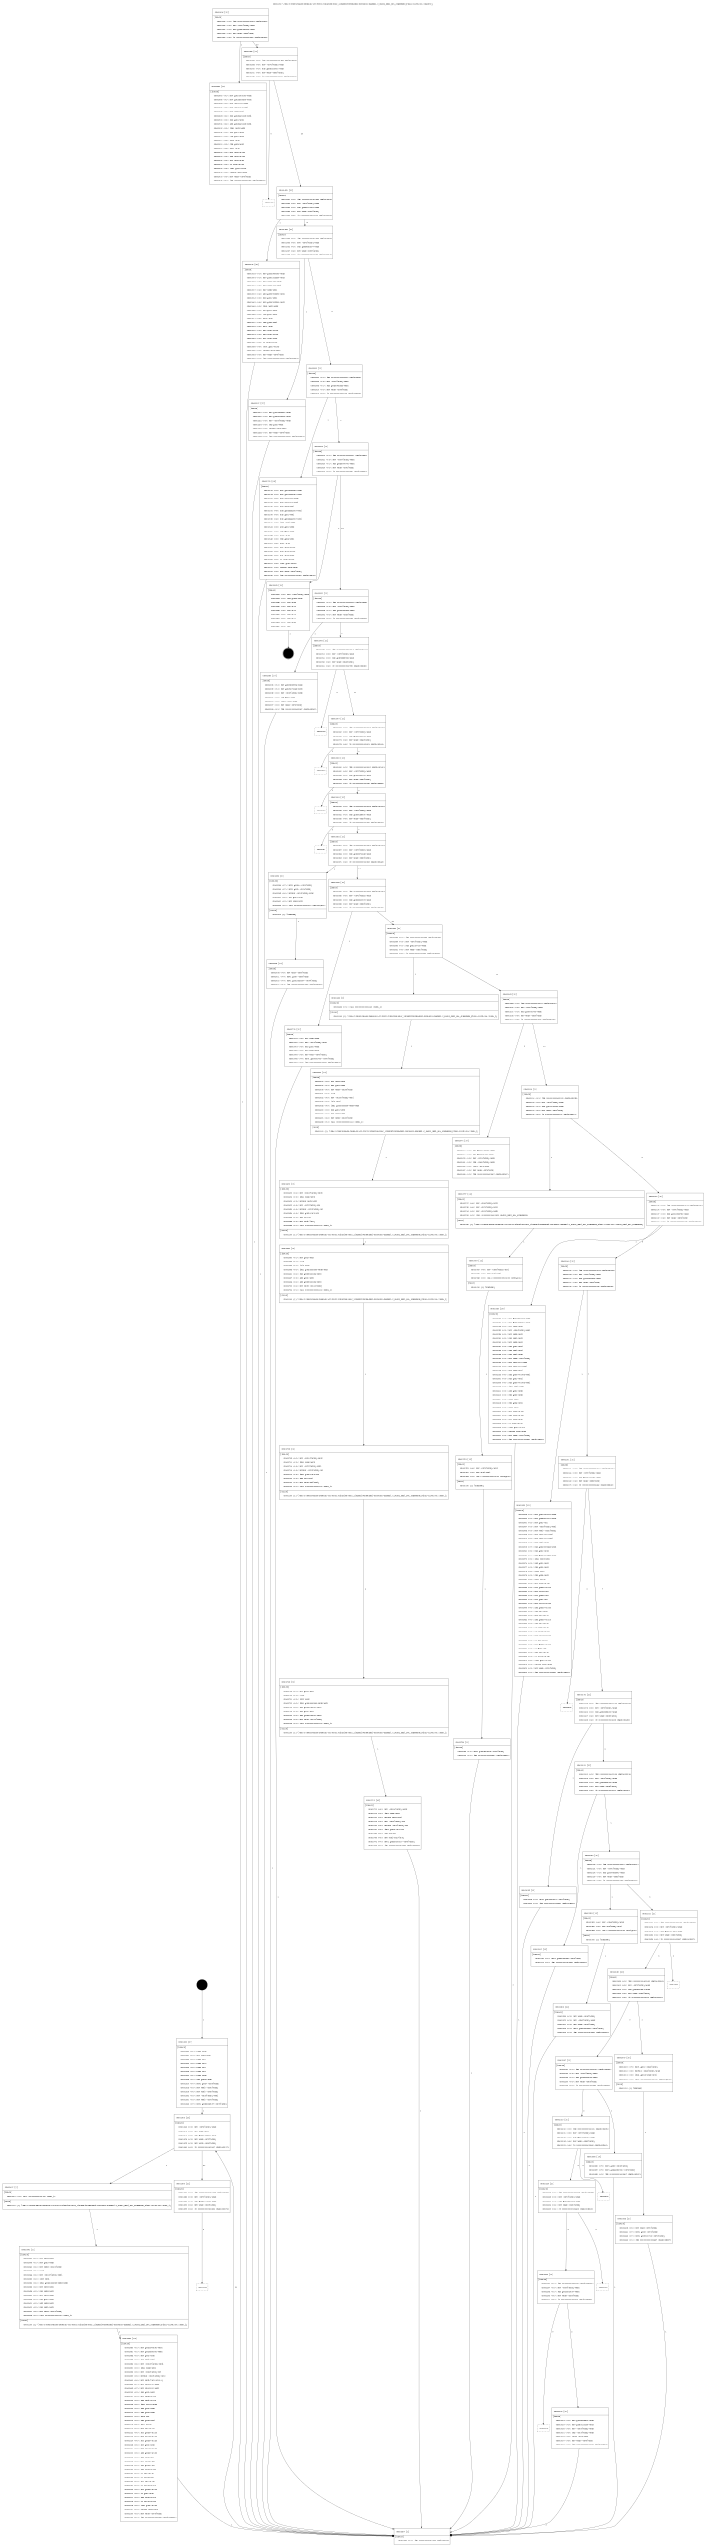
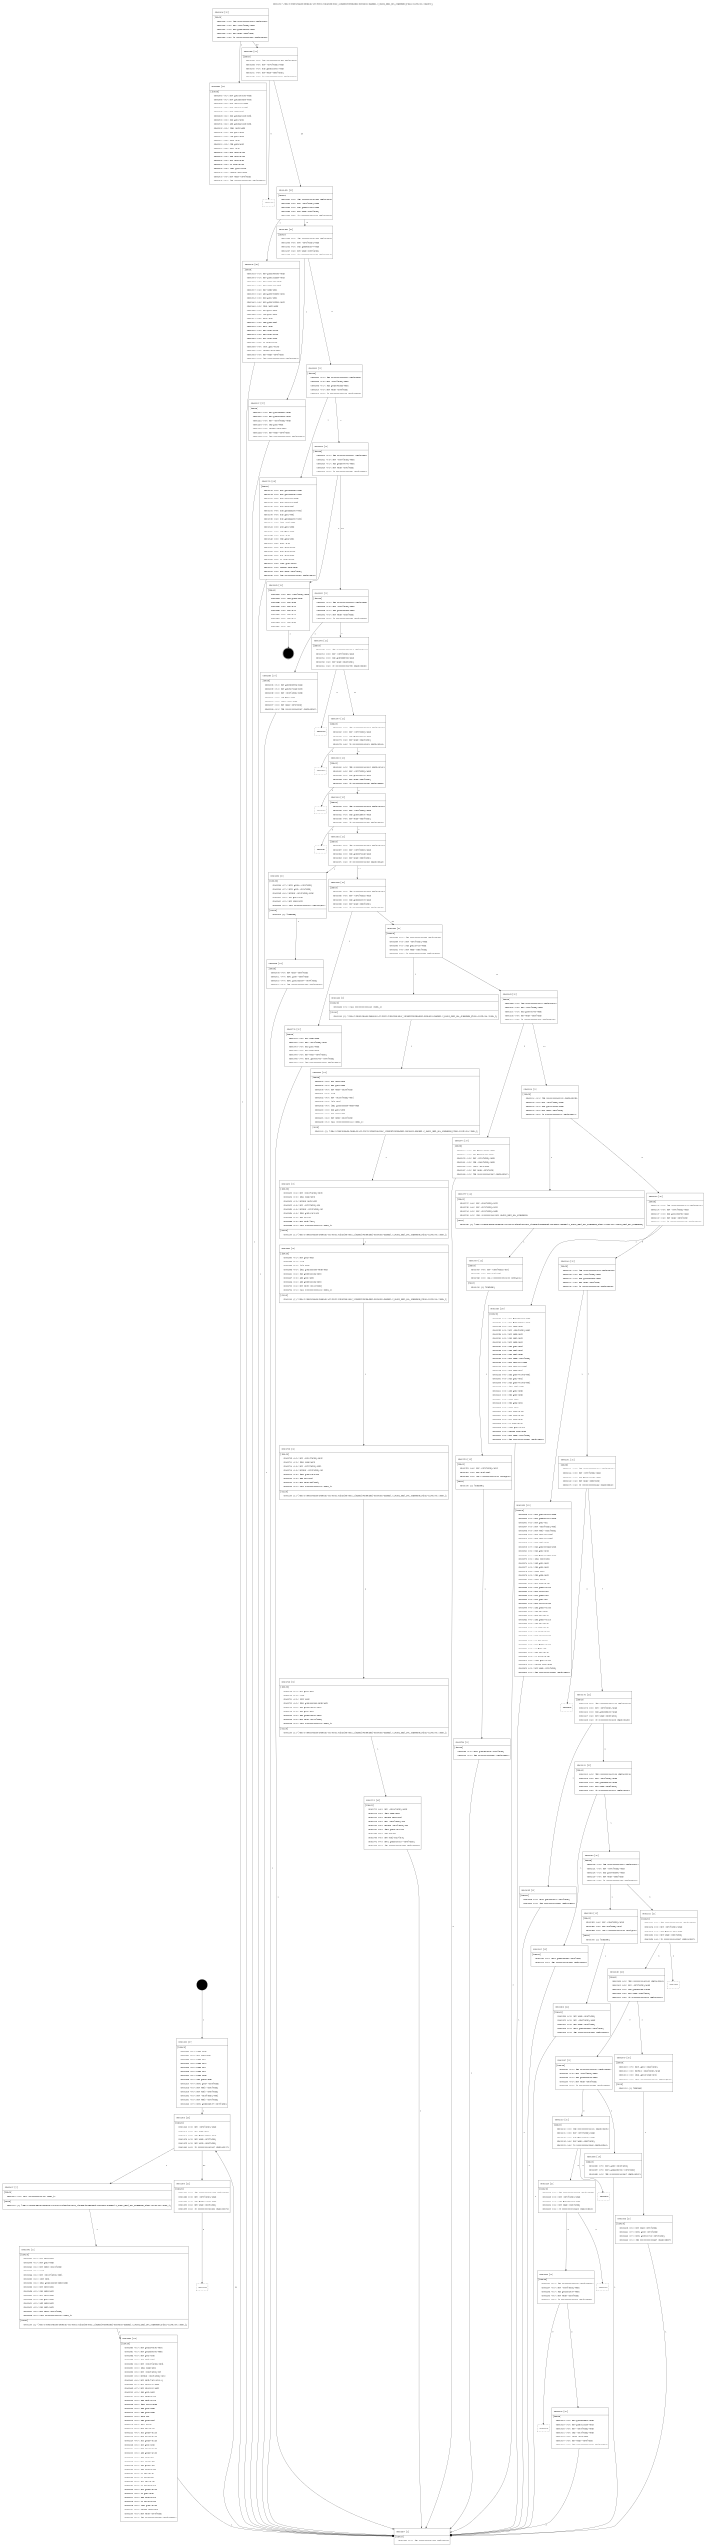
none -> (451, 1854)
